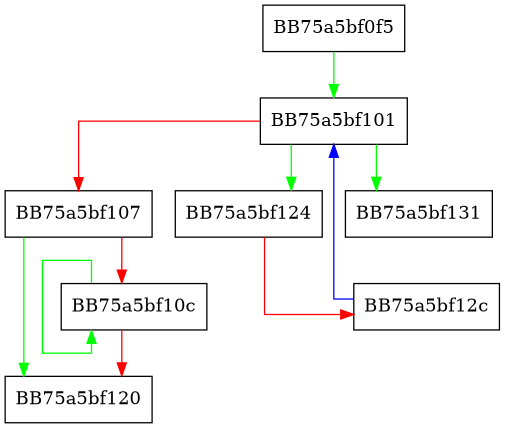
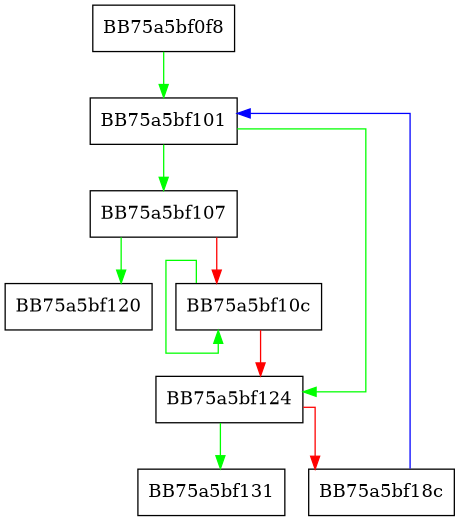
(334, 28) -> (164, 28)
(141, 121) -> (164, 161)
(376, 161) -> (220, 439)
(427, 307) -> (382, 492)
(122, 347) -> (261, 347)
